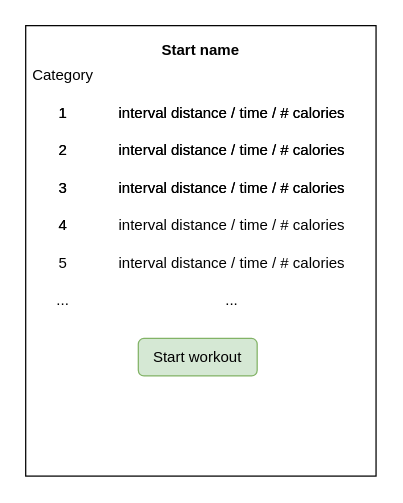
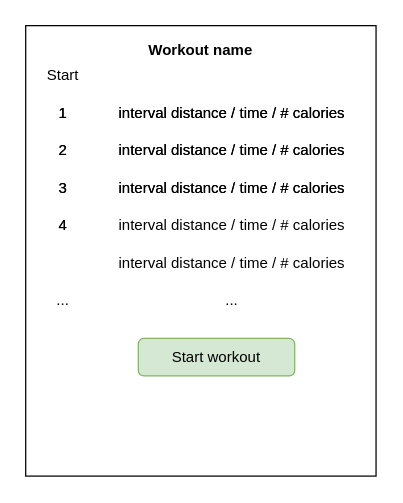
(201, 51) -> (201, 51)
(63, 76) -> (63, 76)
(63, 263) -> none
(198, 357) -> (216, 357)
